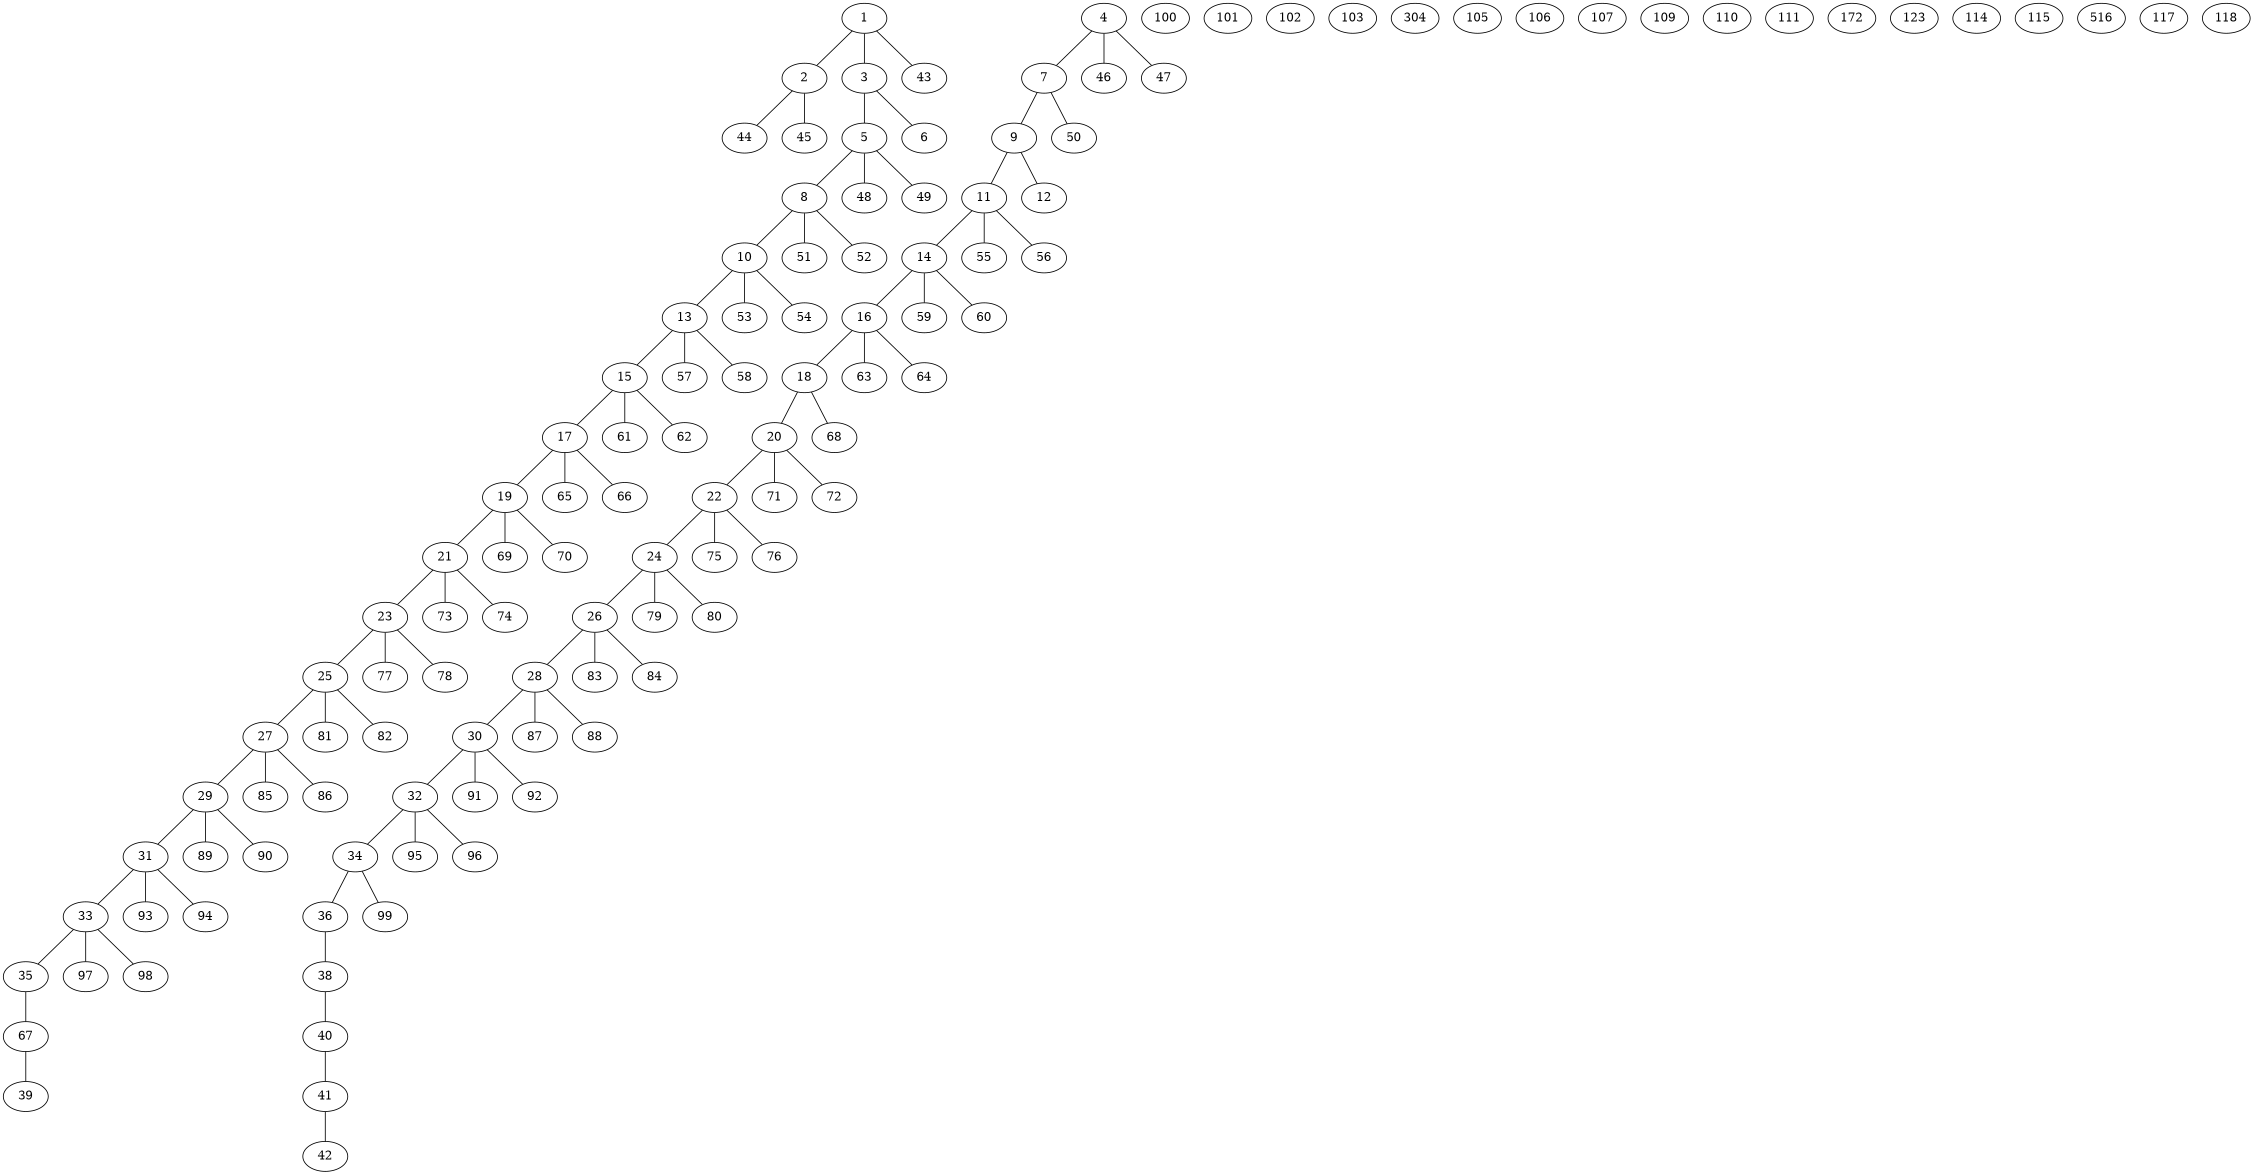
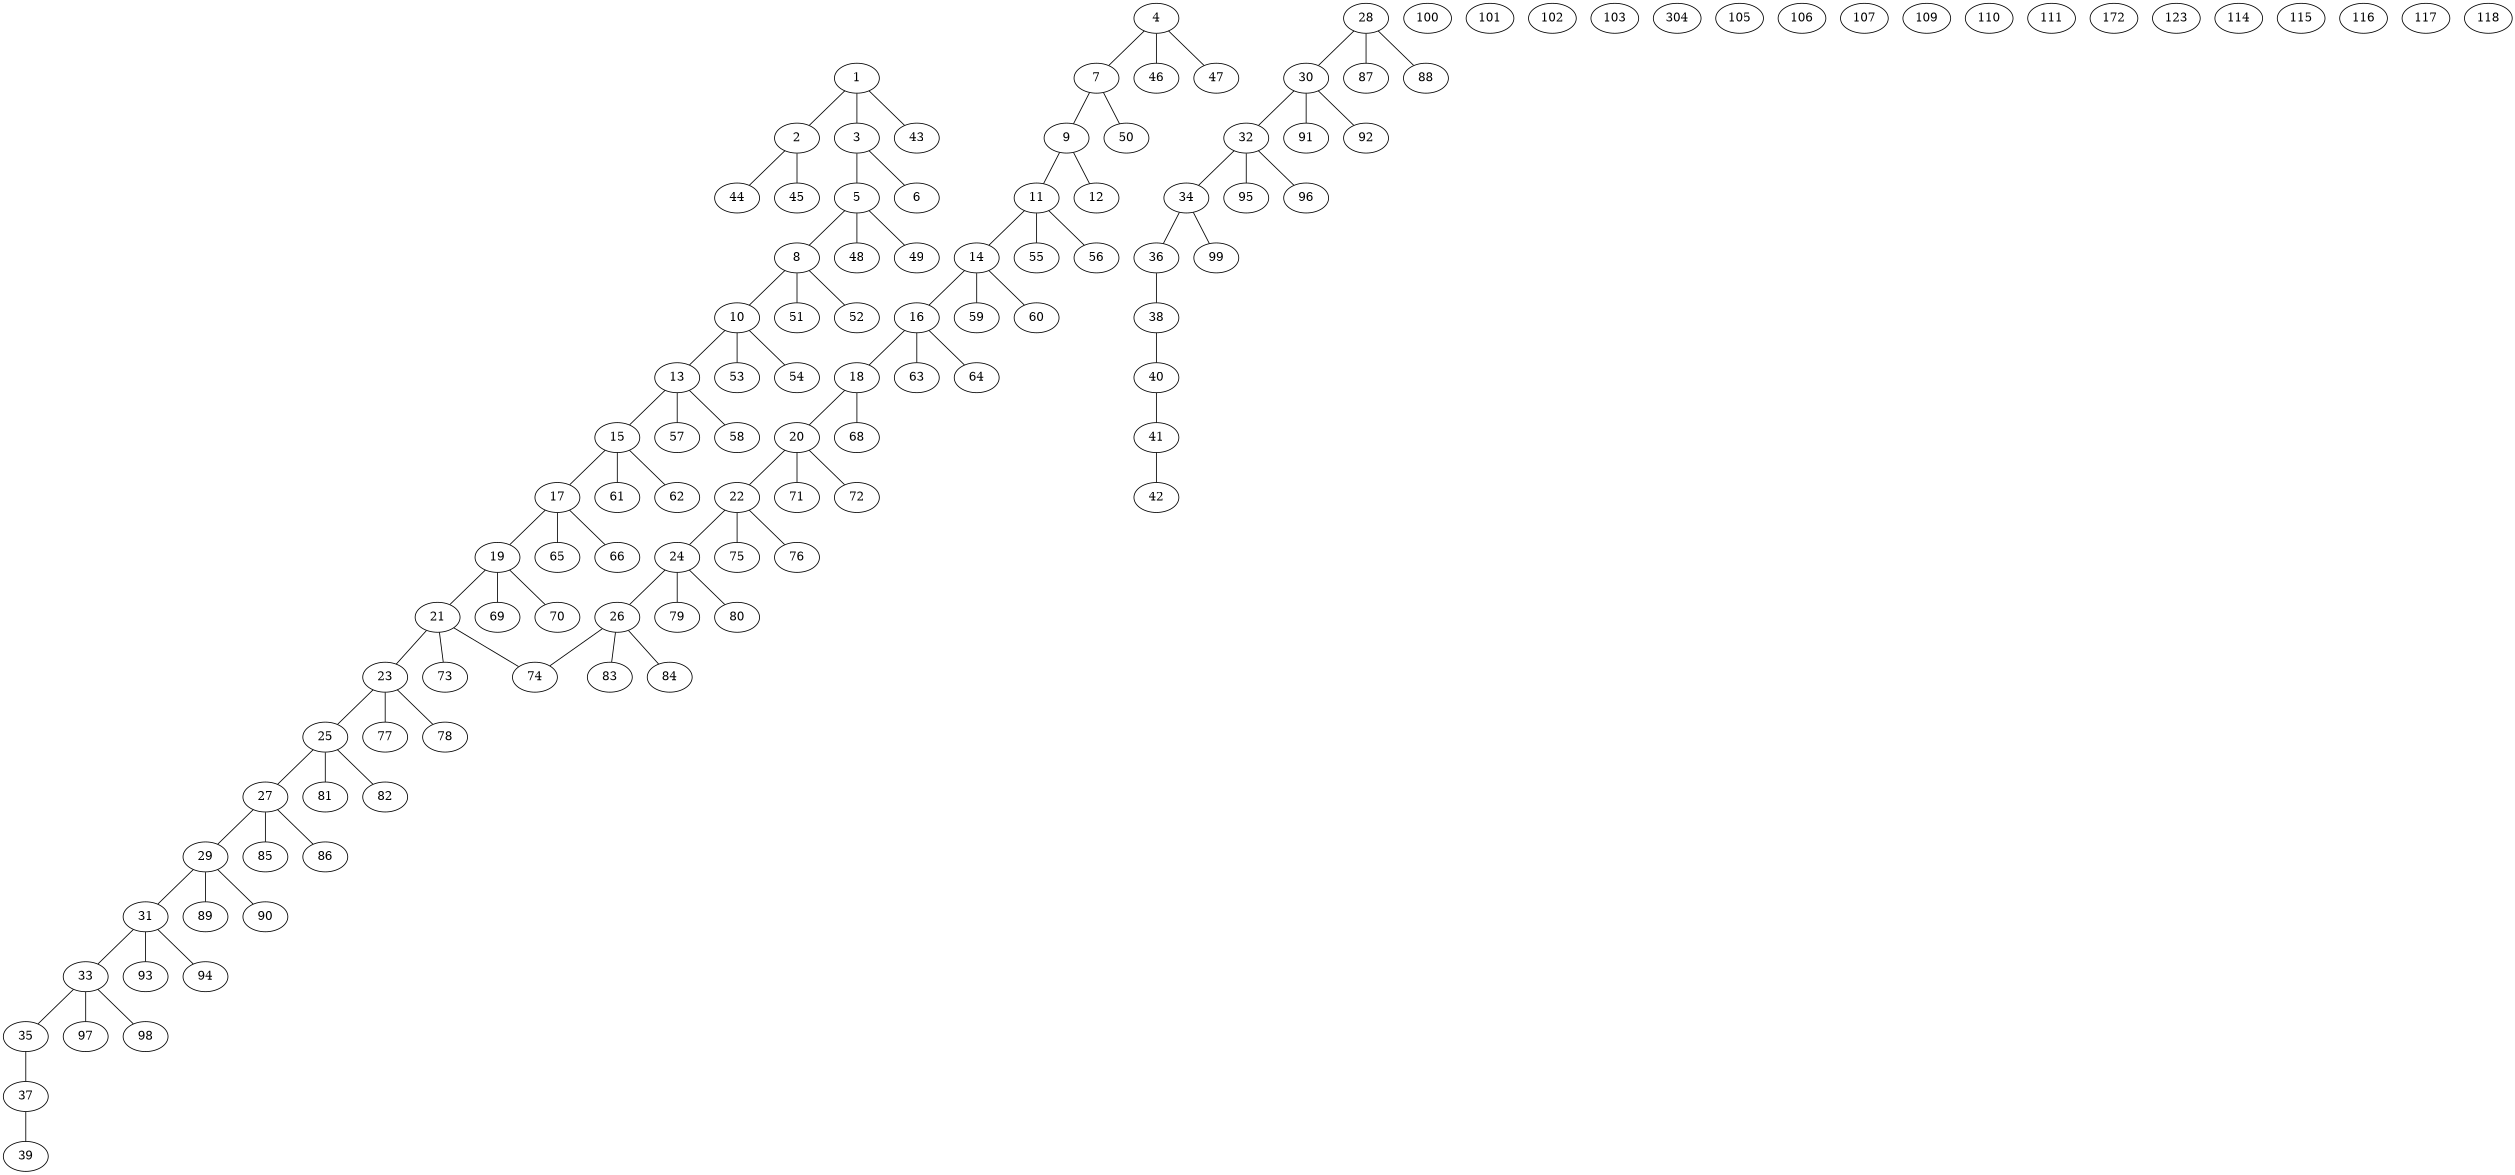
(2101, 18) -> (2364, 18)
(565, 647) -> (576, 647)
(26, 1037) -> (26, 1097)
